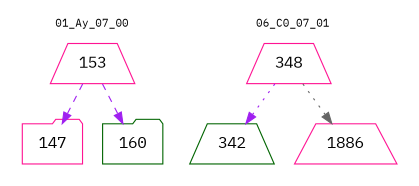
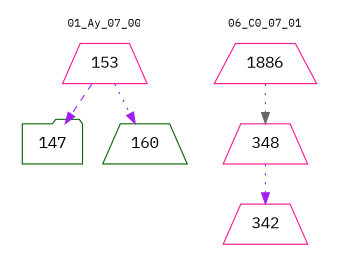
(110, 99) -> (122, 99)
(314, 99) -> (265, 98)
(52, 144) -> (52, 144)
(133, 144) -> (145, 144)
(232, 144) -> (265, 224)
